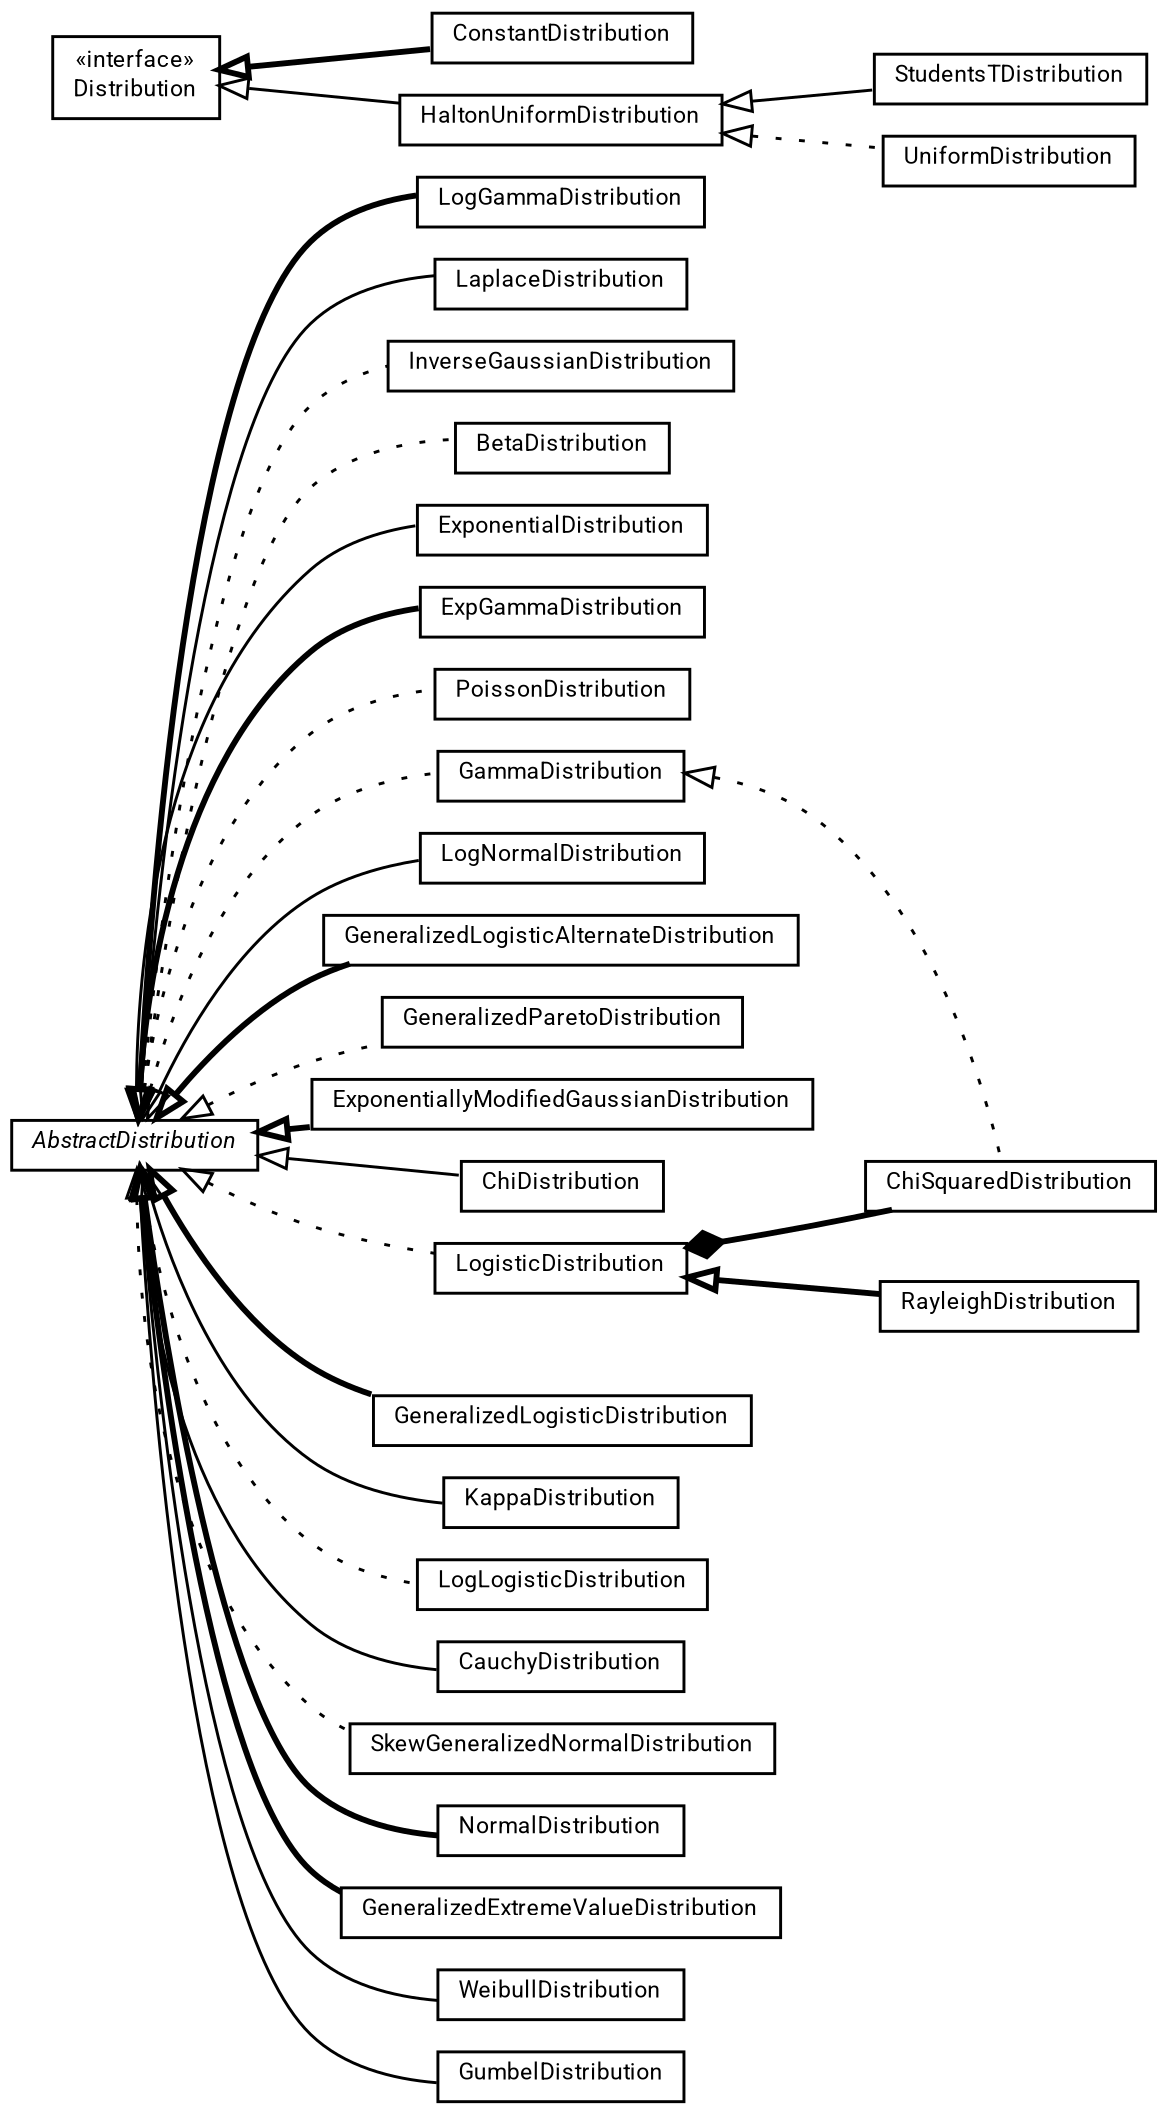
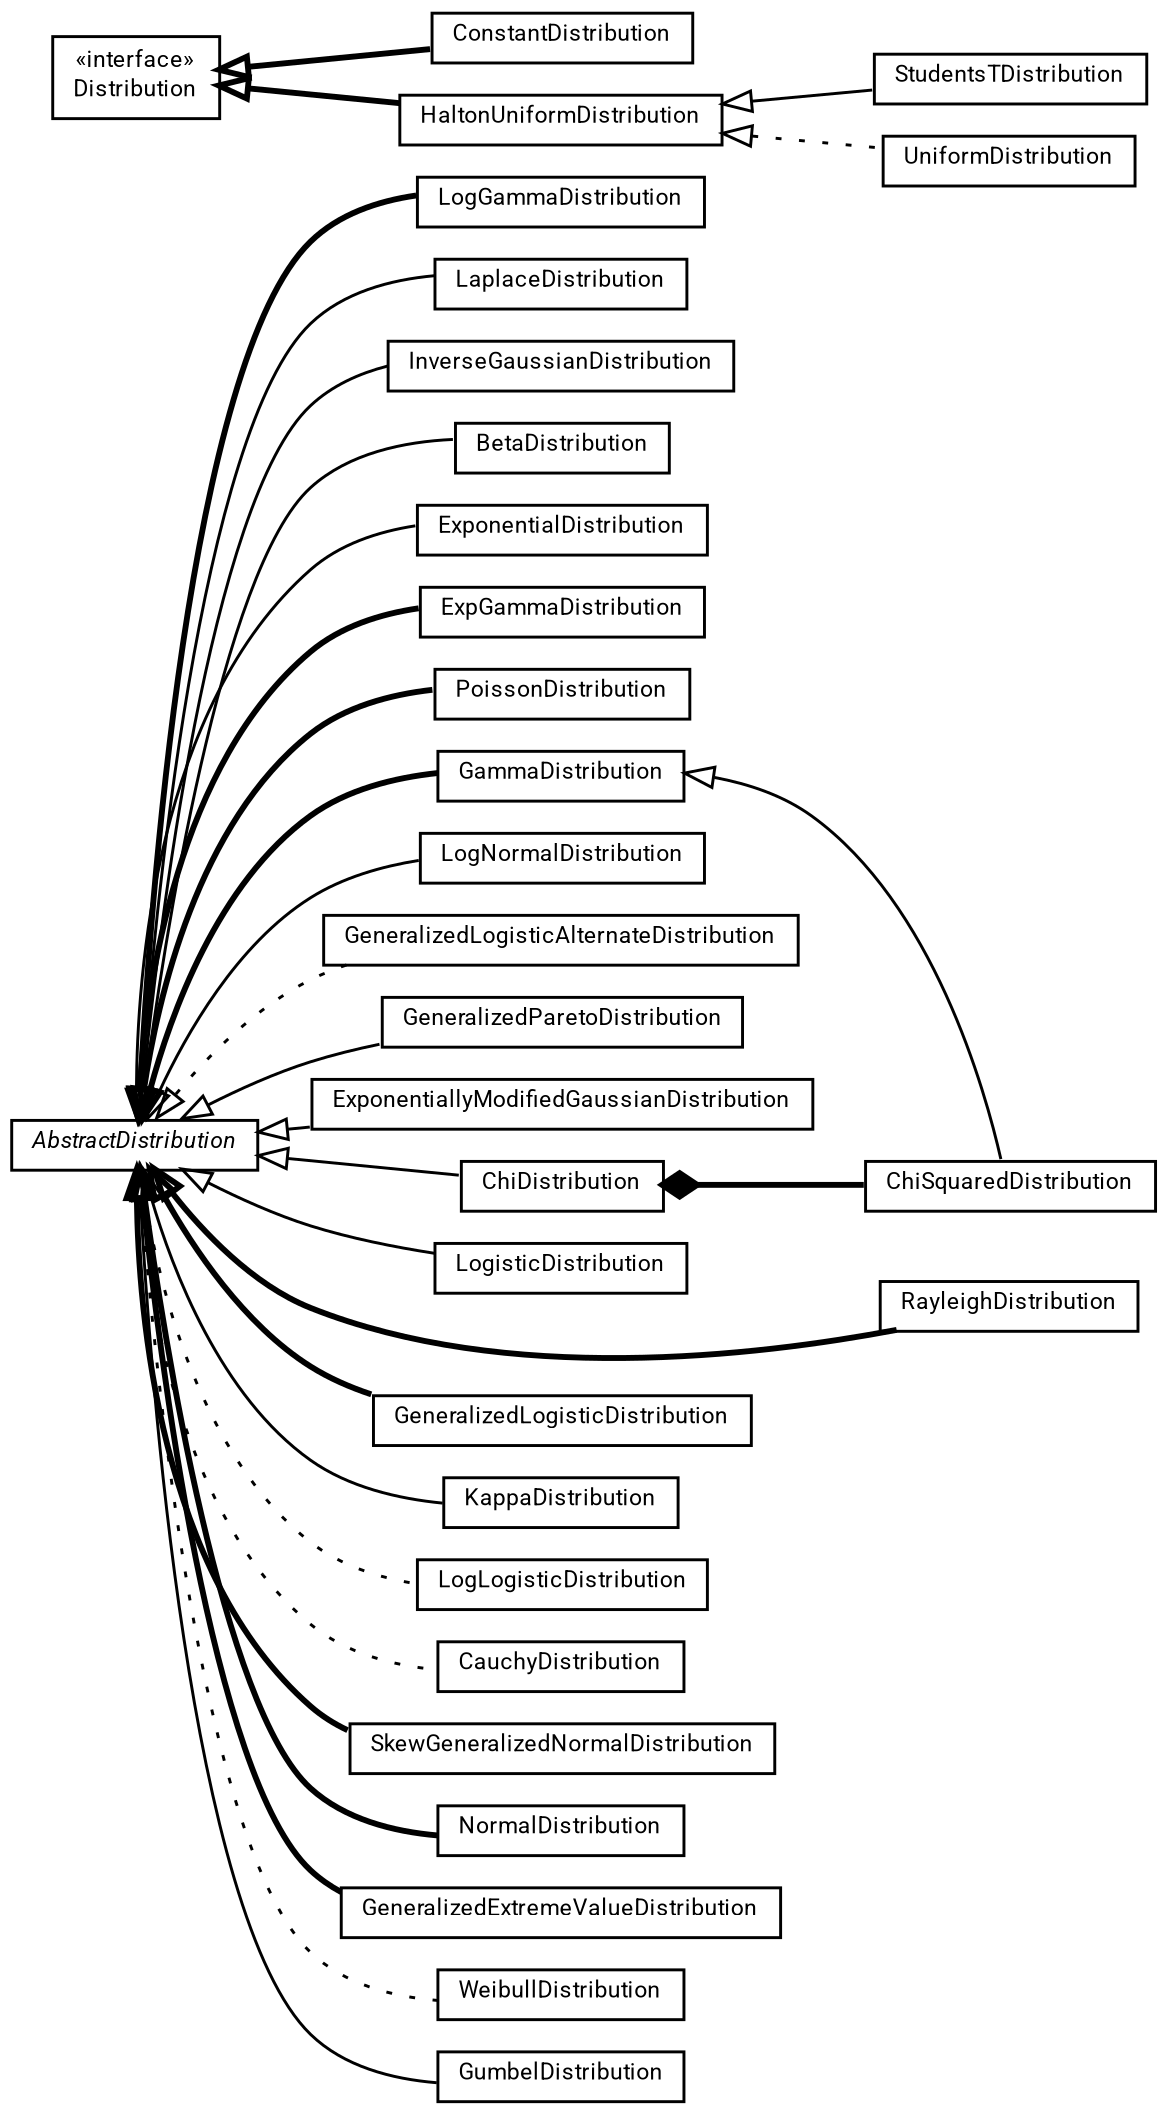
(324, 96) -> (324, 96)
(225, 598) -> (225, 598)
(245, 611) -> (245, 611)
(226, 837) -> (226, 837)
(245, 882) -> (245, 882)
(908, 925) -> (908, 925)
(254, 1017) -> (254, 1017)
(291, 1068) -> (291, 1068)
(299, 1128) -> (299, 1128)
(808, 1227) -> (781, 1185)
(318, 1228) -> (318, 1228)
(798, 1287) -> (511, 1353)
(182, 1492) -> (182, 1492)
(219, 1505) -> (219, 1505)
(221, 1744) -> (221, 1744)
